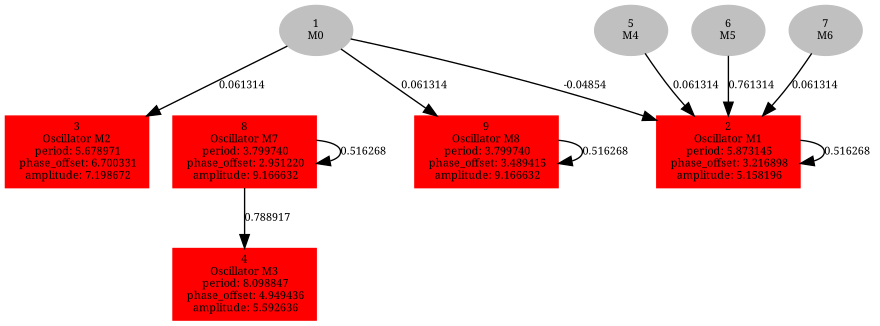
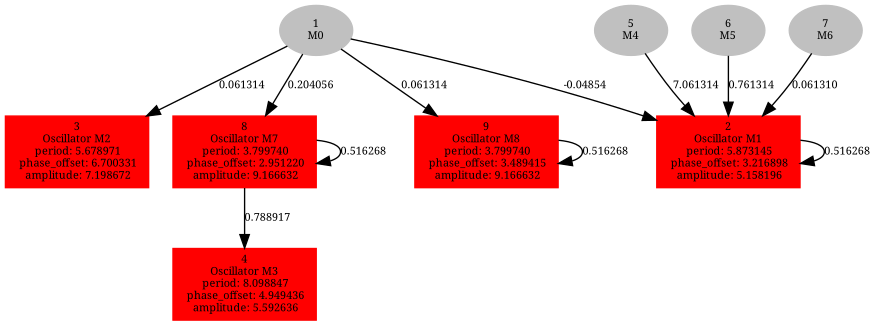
none -> (288, 79)
(698, 86) -> (698, 86)
(817, 86) -> (817, 86)
